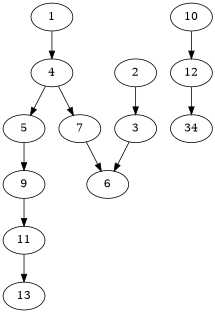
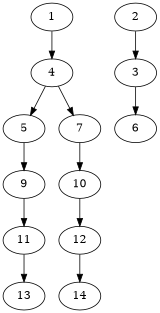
(191, 129) -> (80, 296)
(92, 153) -> (80, 153)
